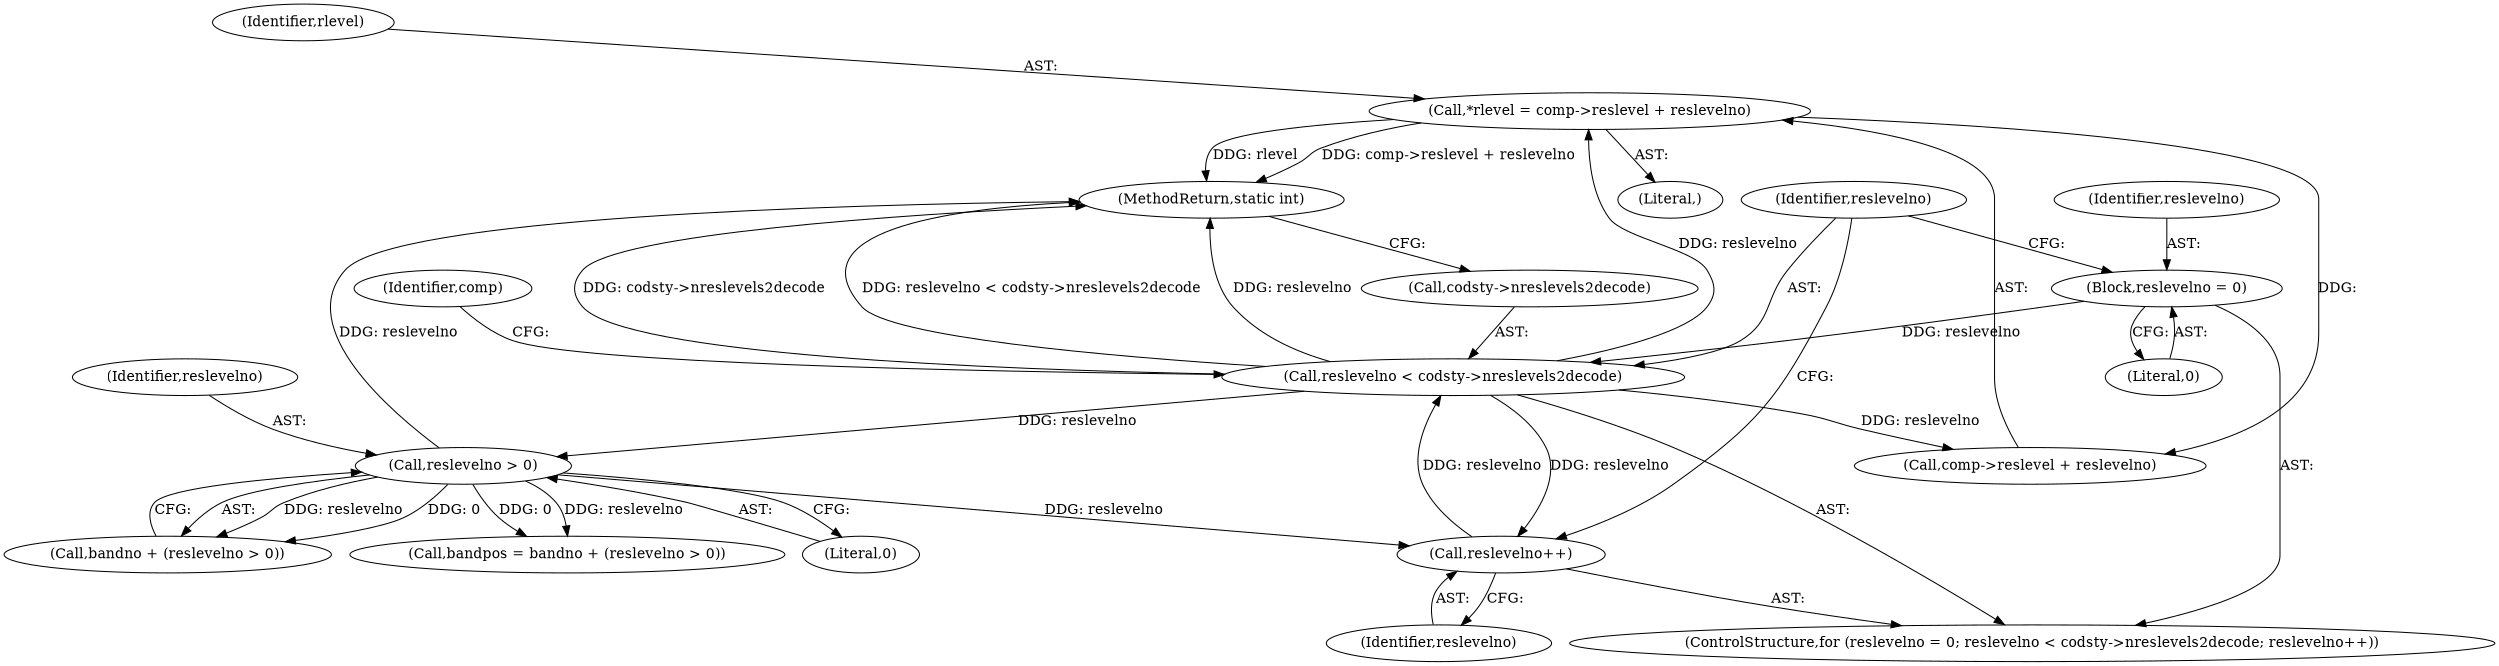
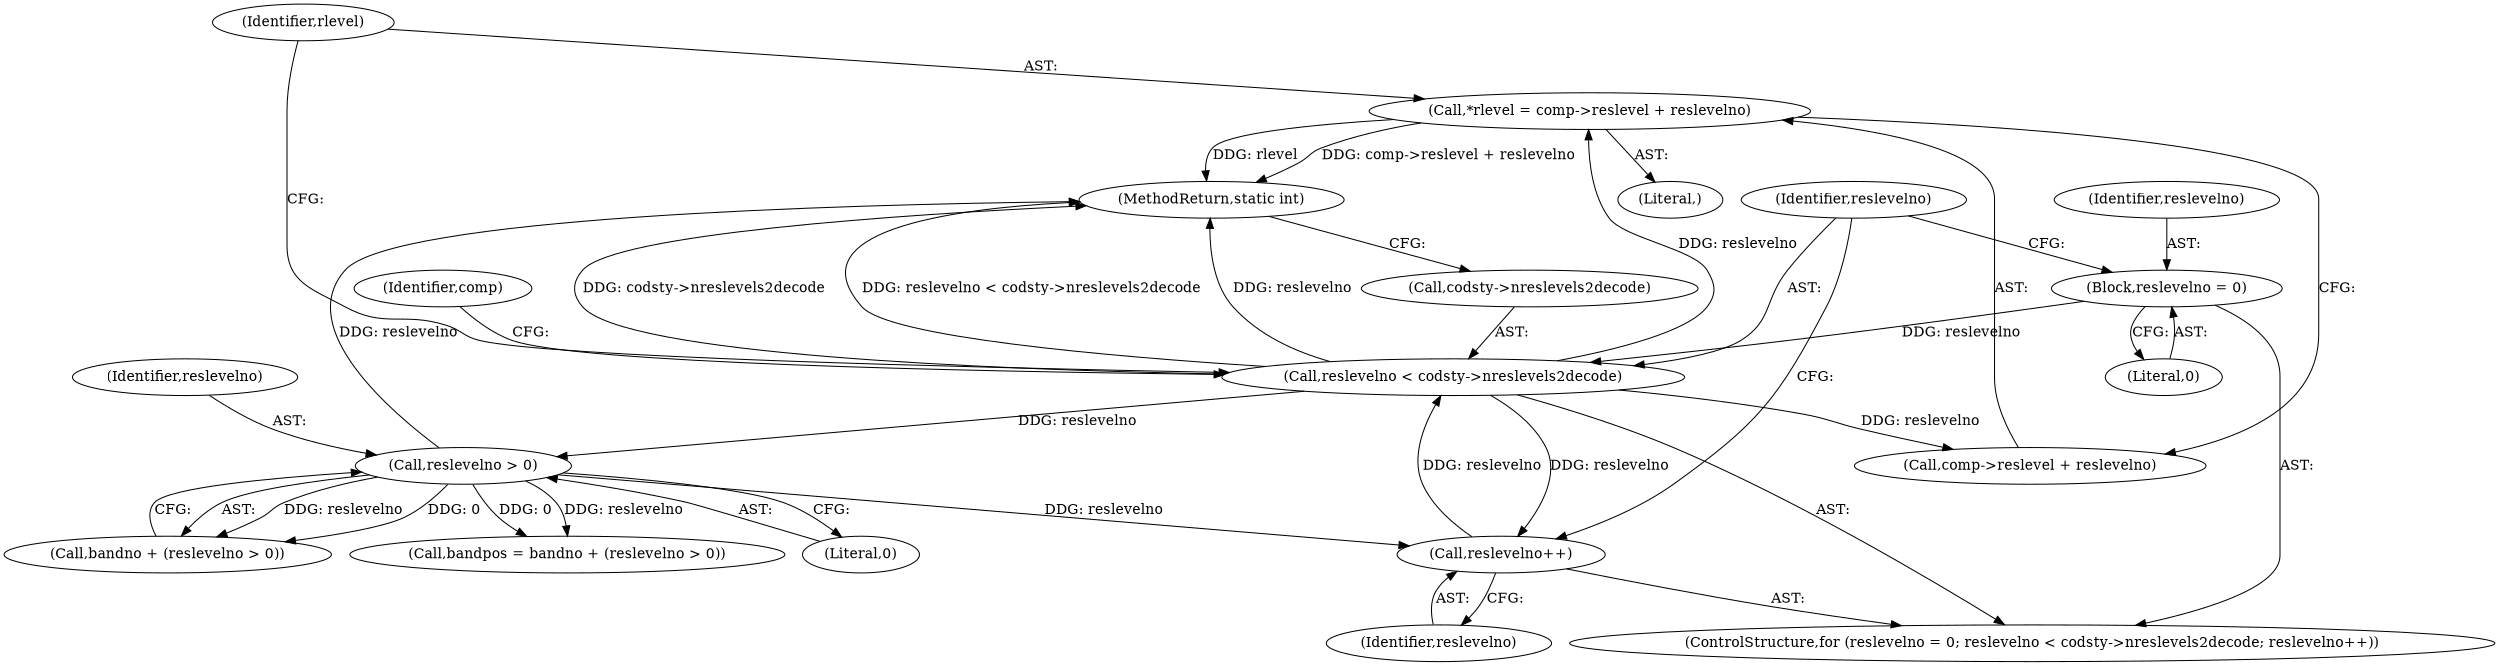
(2340, 289) -> (2340, 289)
none -> (484, 341)
